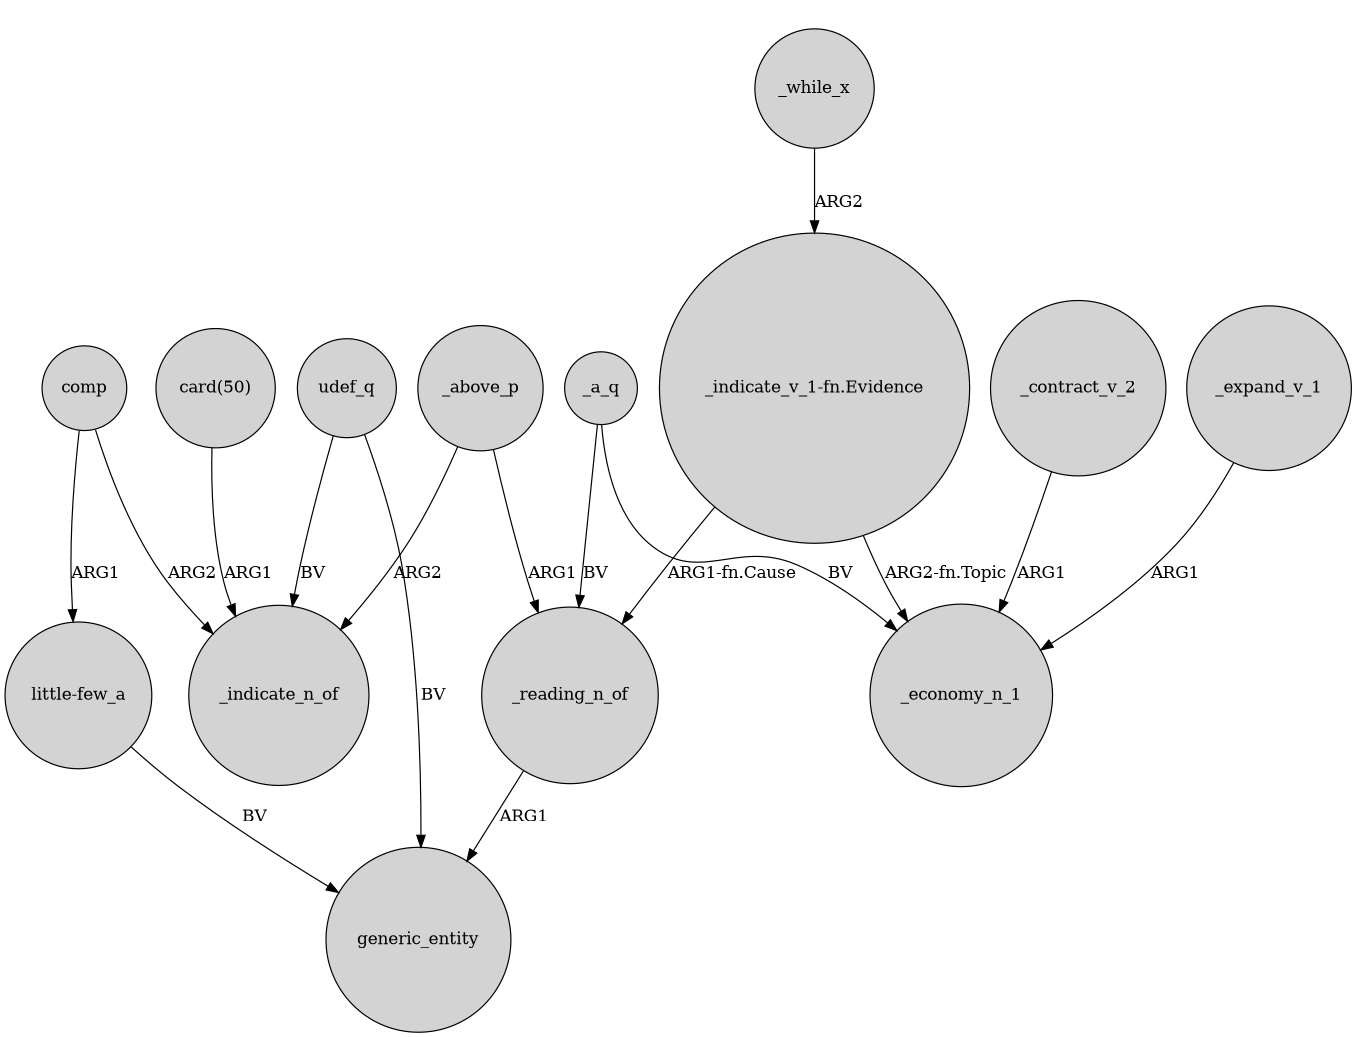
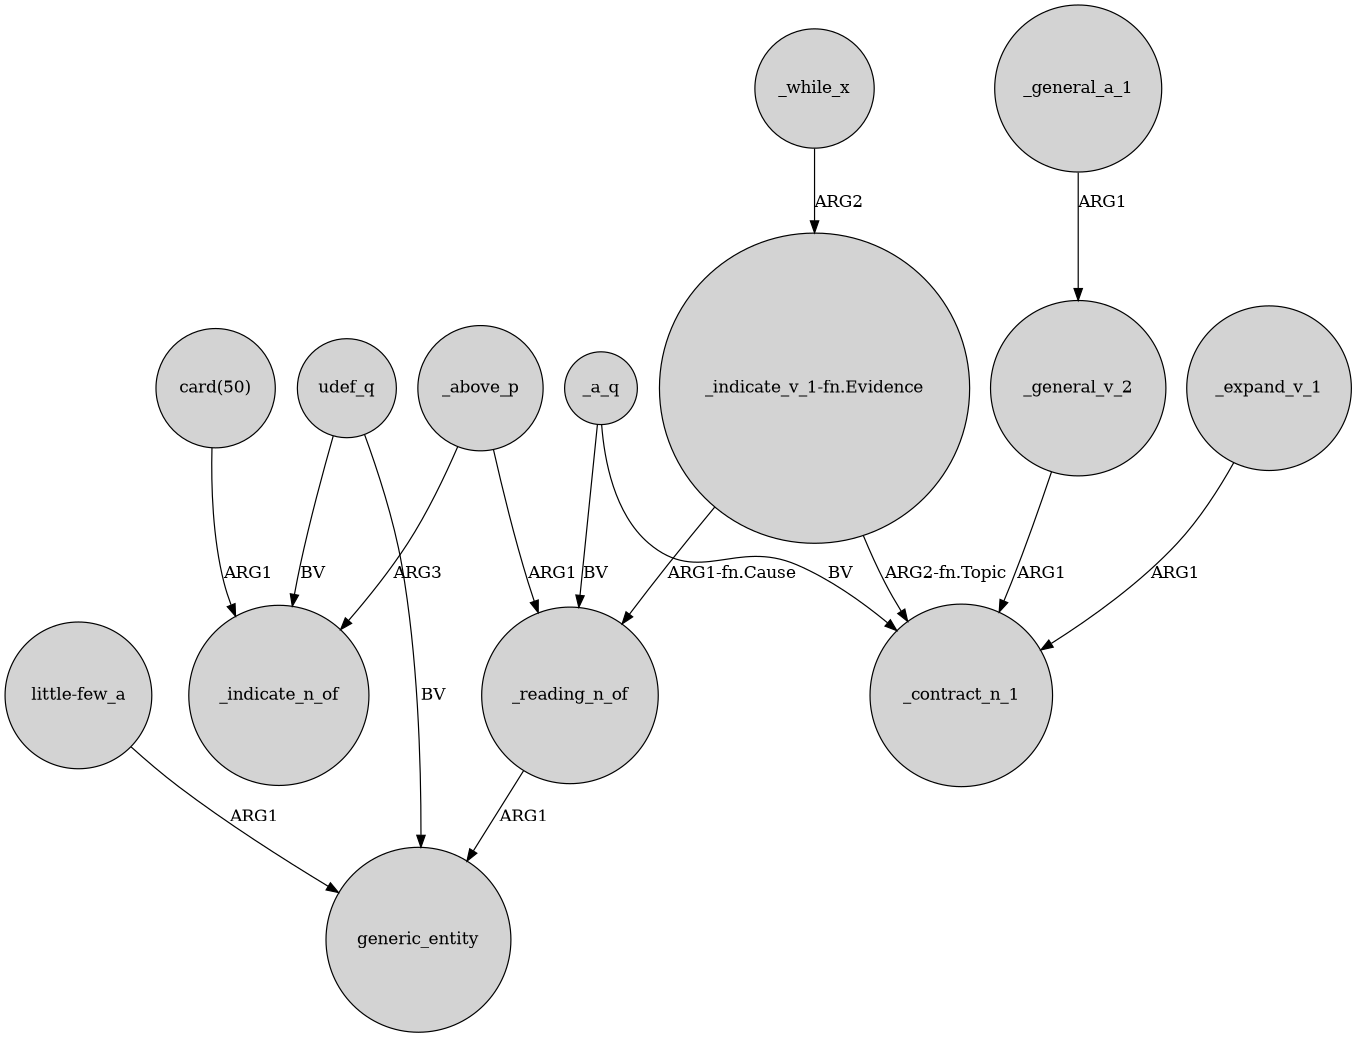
none -> (1078, 89)
(84, 388) -> none
(1078, 388) -> (1078, 388)
(418, 574) -> (418, 574)
(961, 695) -> (961, 695)
(254, 817) -> (254, 817)
